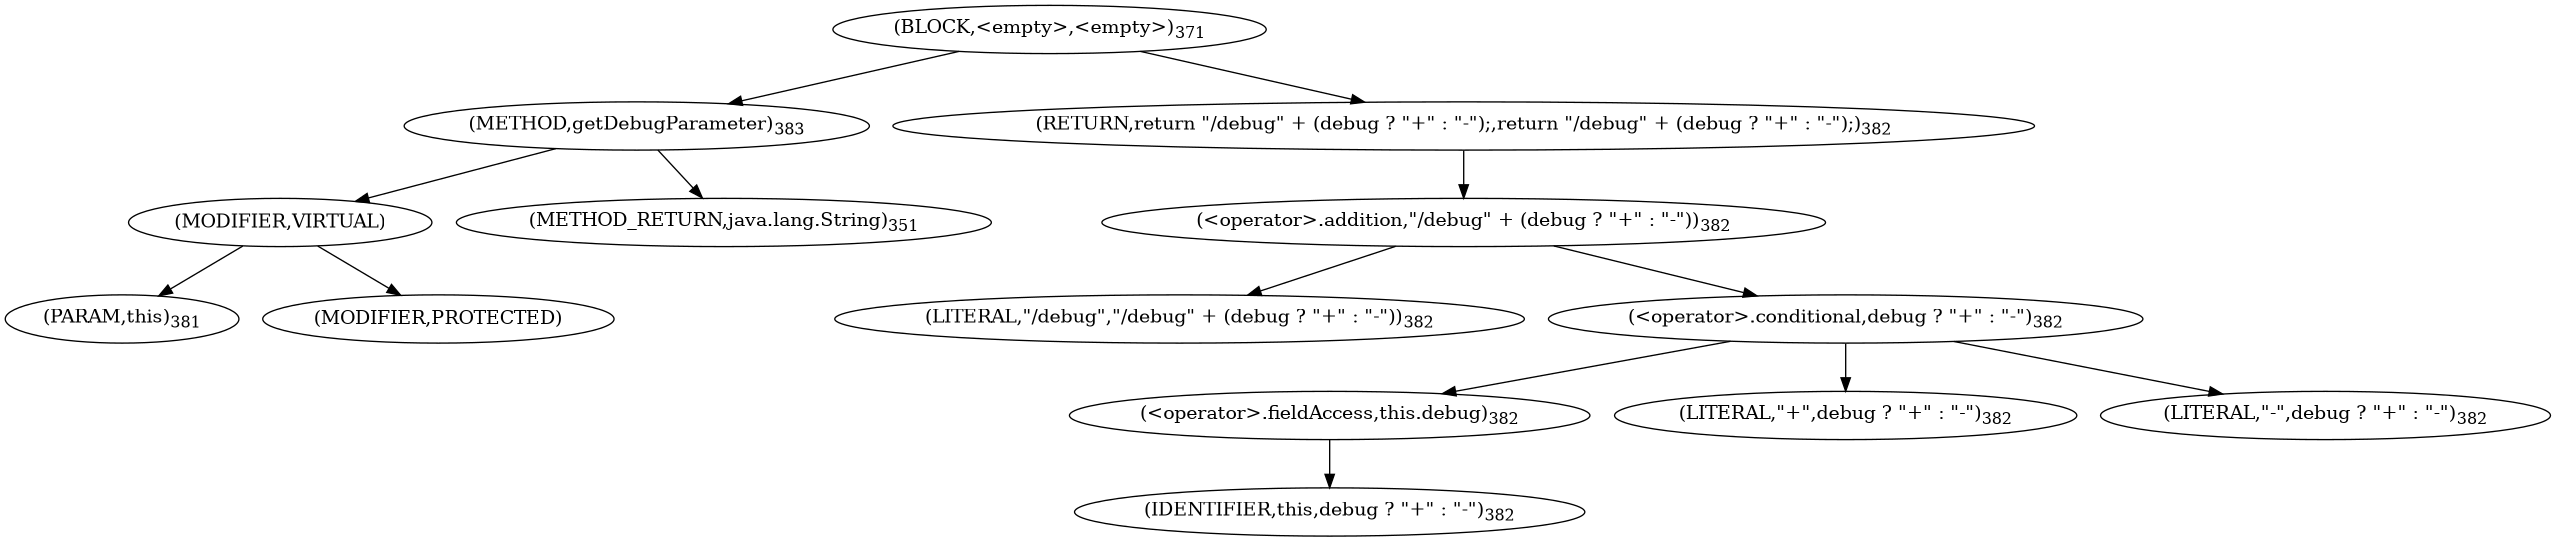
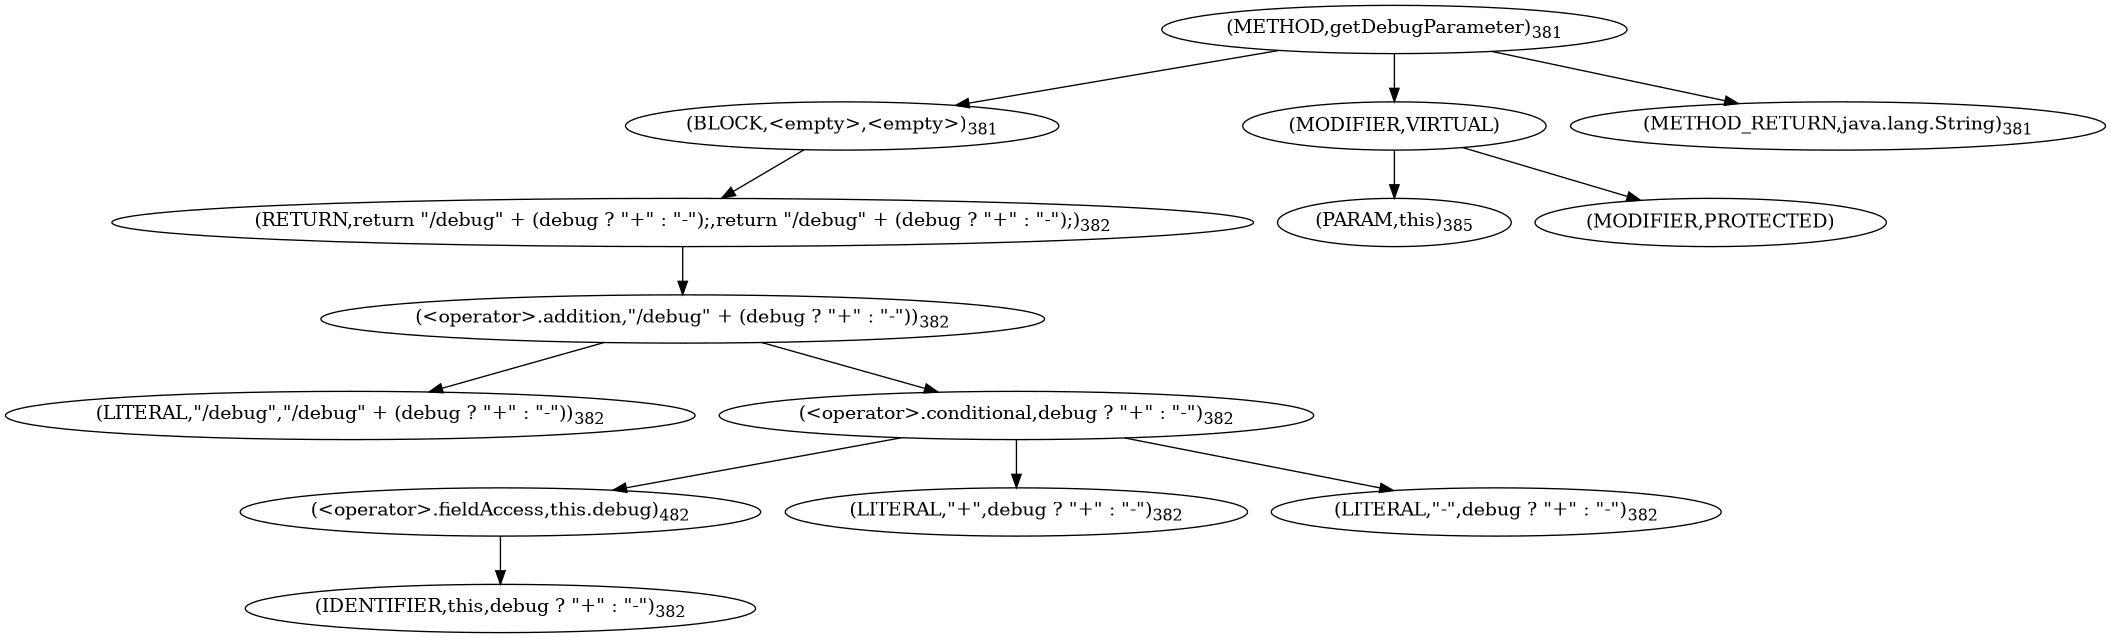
(1190, 27) -> (983, 124)
(850, 76) -> (1124, 77)
(790, 124) -> (1547, 27)
(903, 220) -> (2018, 124)
(186, 317) -> (1458, 220)
(1504, 413) -> (675, 510)
